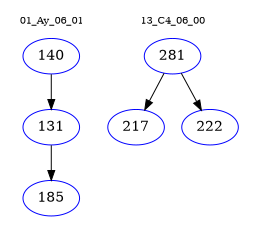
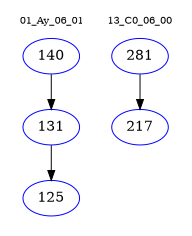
(173, 21) -> (140, 21)
(210, 127) -> none
(51, 198) -> (51, 198)
